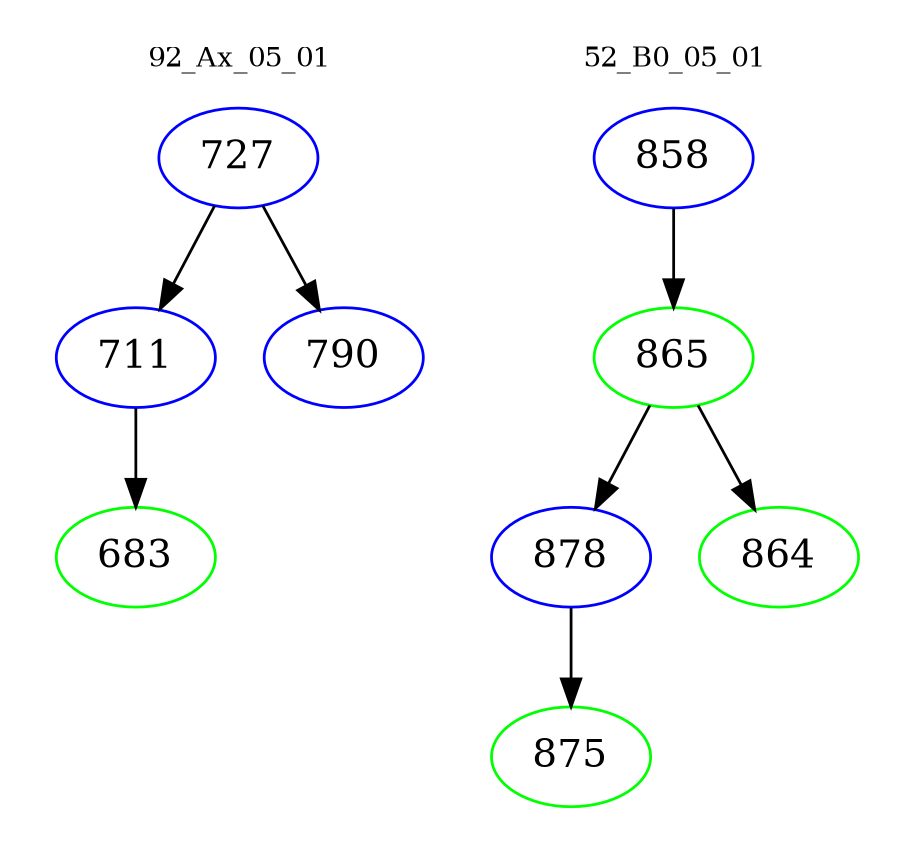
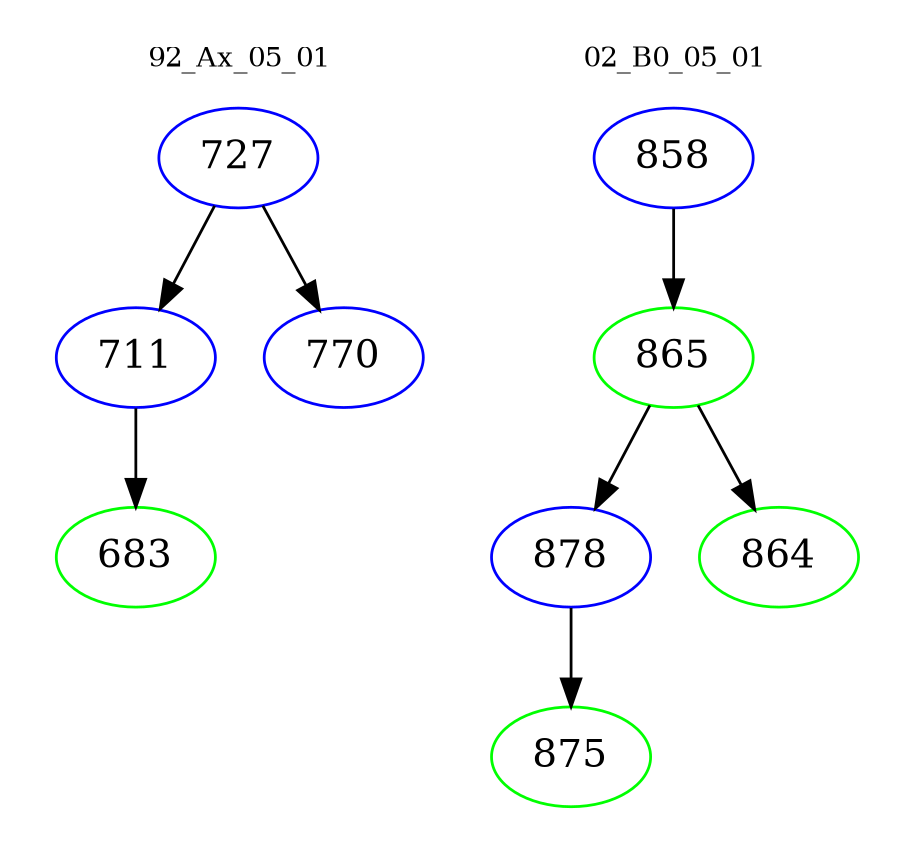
(675, 60) -> (675, 60)
(344, 358) -> (344, 358)
